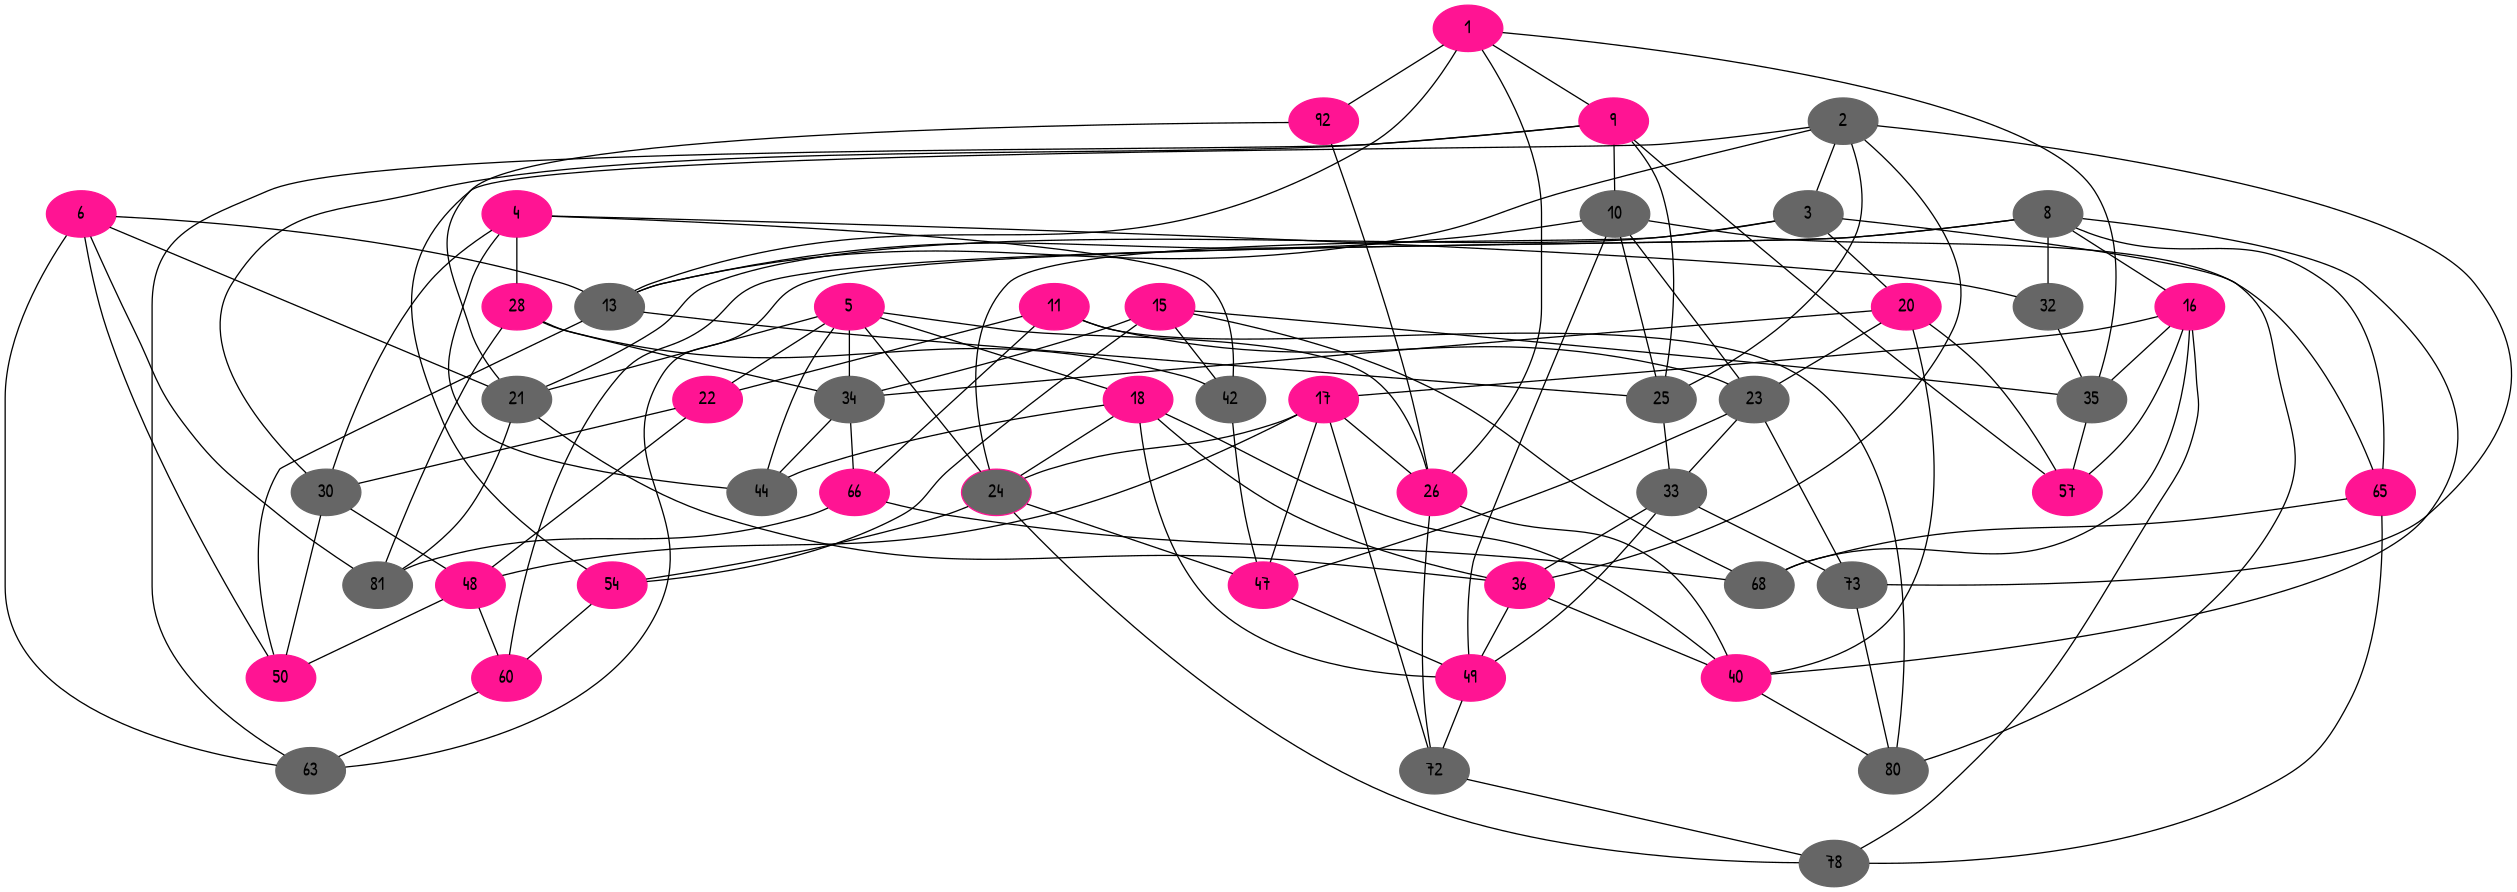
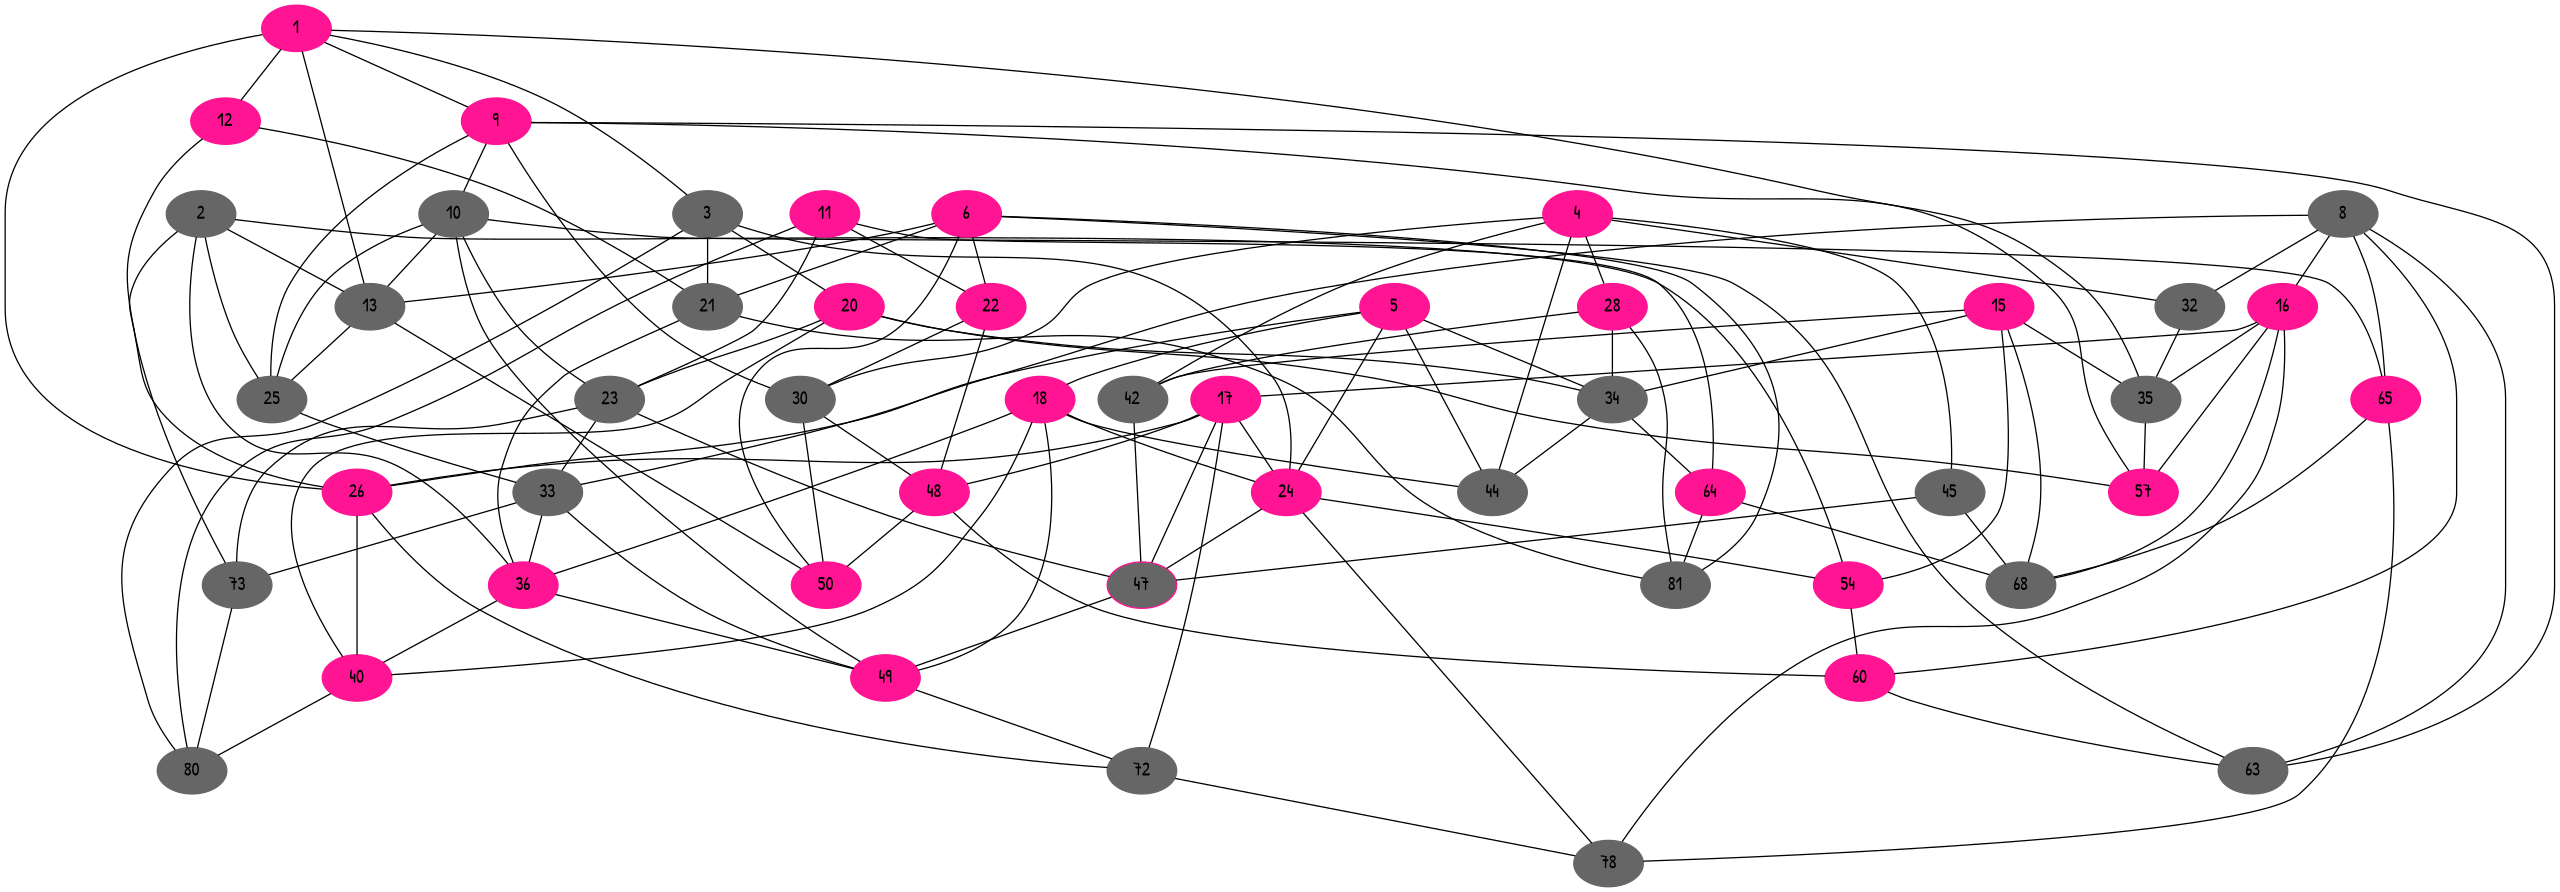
(1324, 121) -> (226, 121)
(1826, 167) -> (521, 88)
(785, 349) -> (980, 265)
(649, 362) -> none
(855, 492) -> (1710, 492)
(996, 492) -> (1286, 492)
none -> (1950, 492)
(2350, 565) -> (1432, 272)
(1263, 585) -> (1142, 585)
